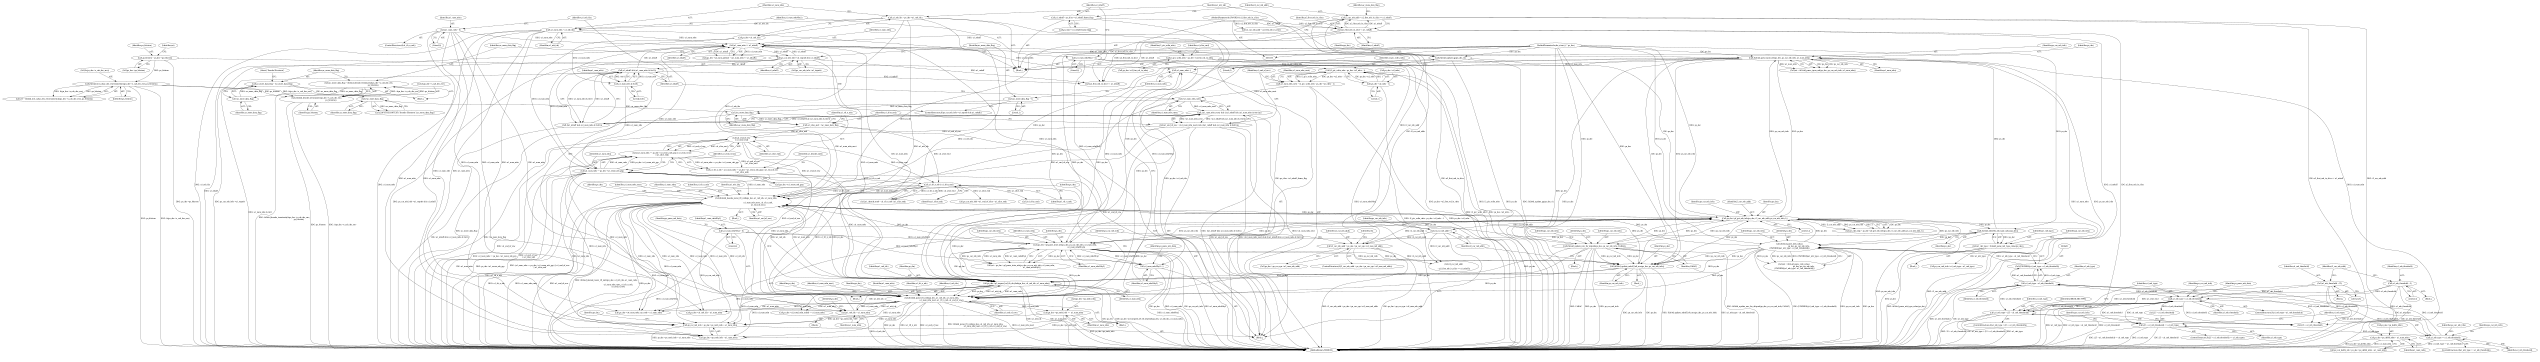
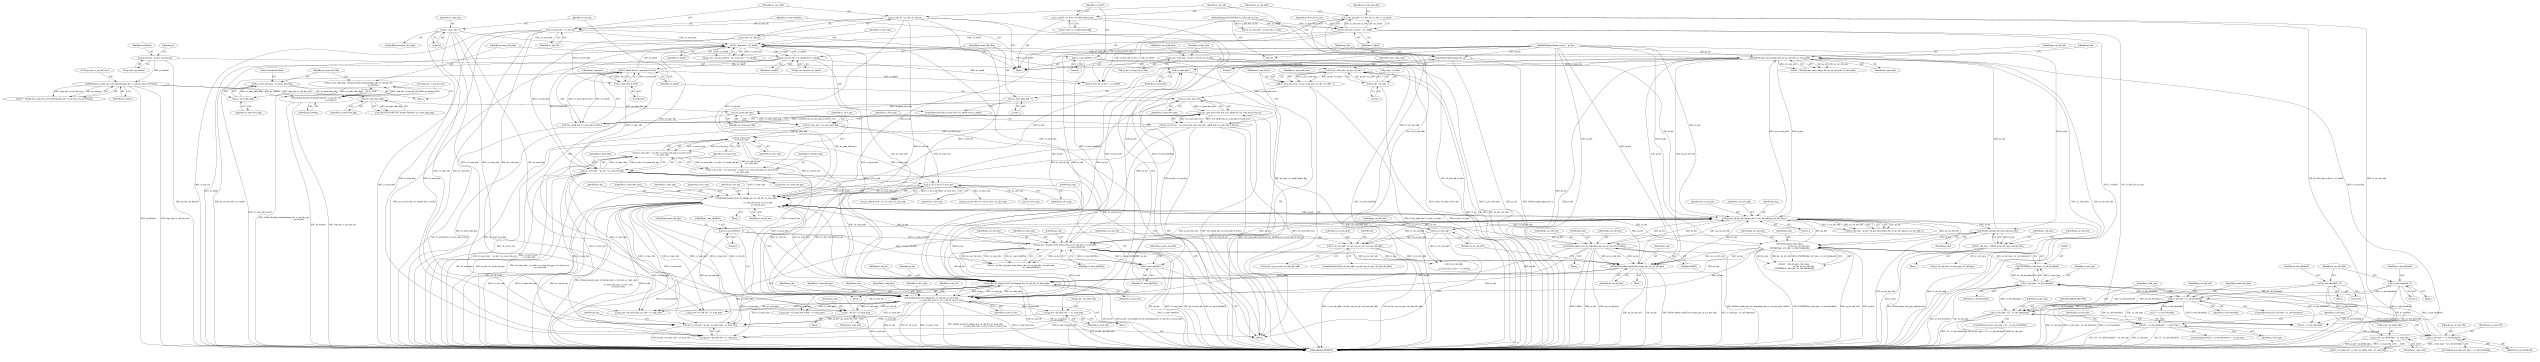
none -> (1337, 219)
(2150, 299) -> (2150, 299)
